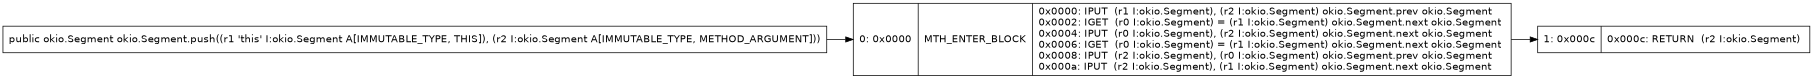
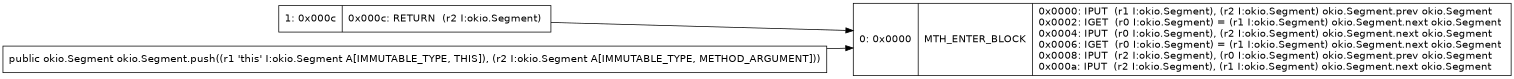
(1521, 39) -> (698, 26)
